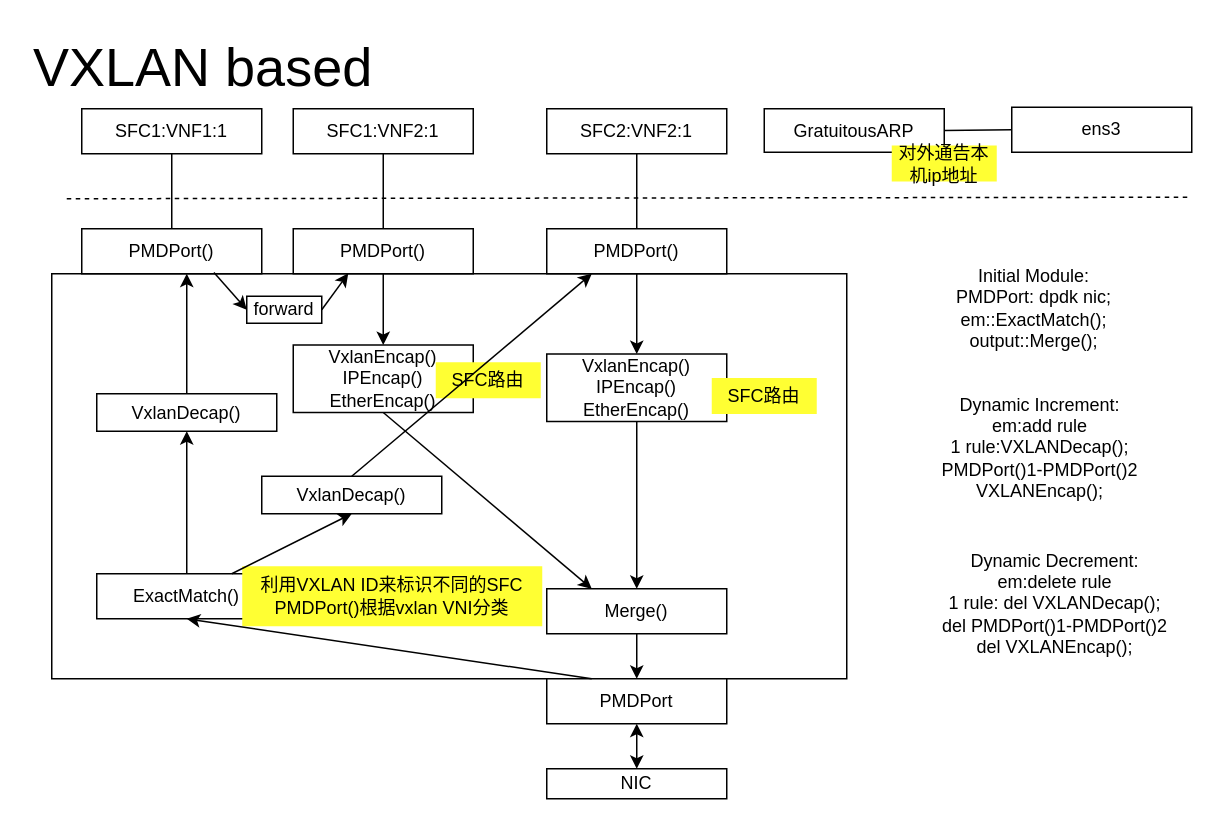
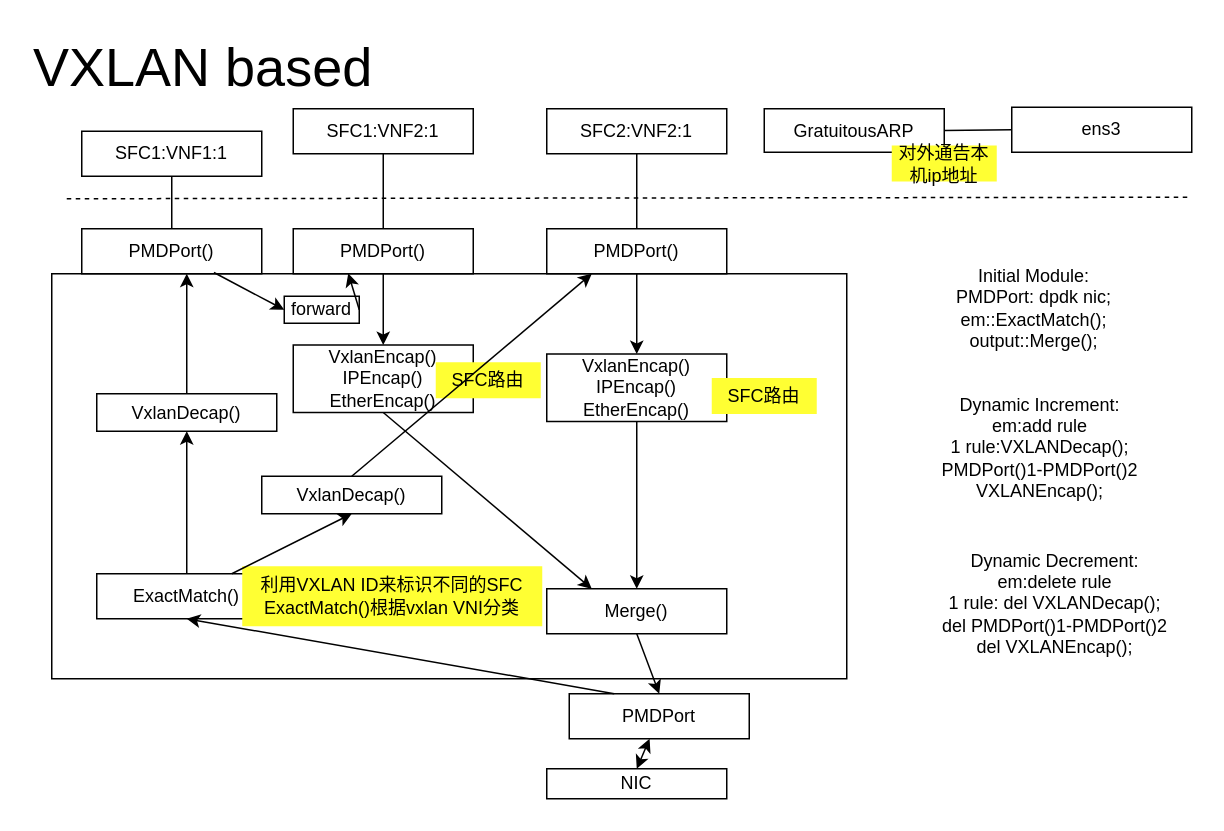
(172, 131) -> (172, 154)
(284, 310) -> (322, 310)
(392, 596) -> (392, 596)
(637, 701) -> (659, 716)
